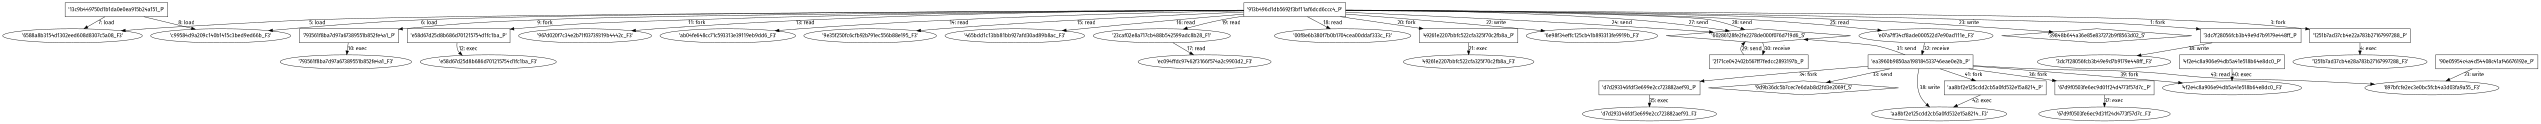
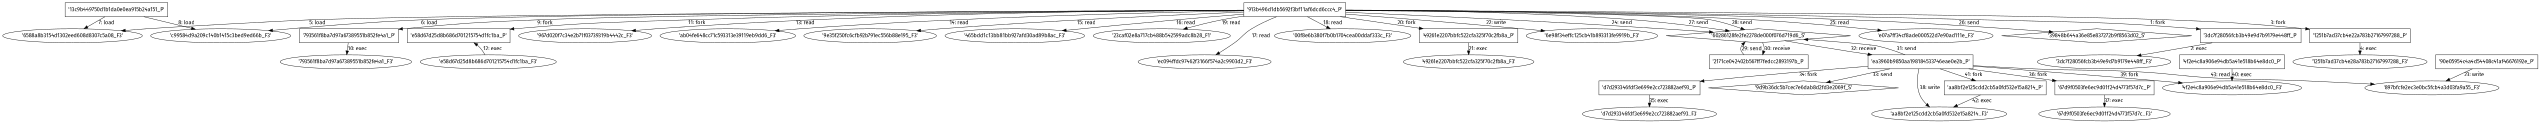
(1969, 23) -> (1969, 23)
(1924, 47) -> (1826, 48)
(457, 48) -> (482, 50)
(1182, 48) -> (1246, 32)
(2199, 49) -> (2199, 49)
(2104, 114) -> (2104, 114)
